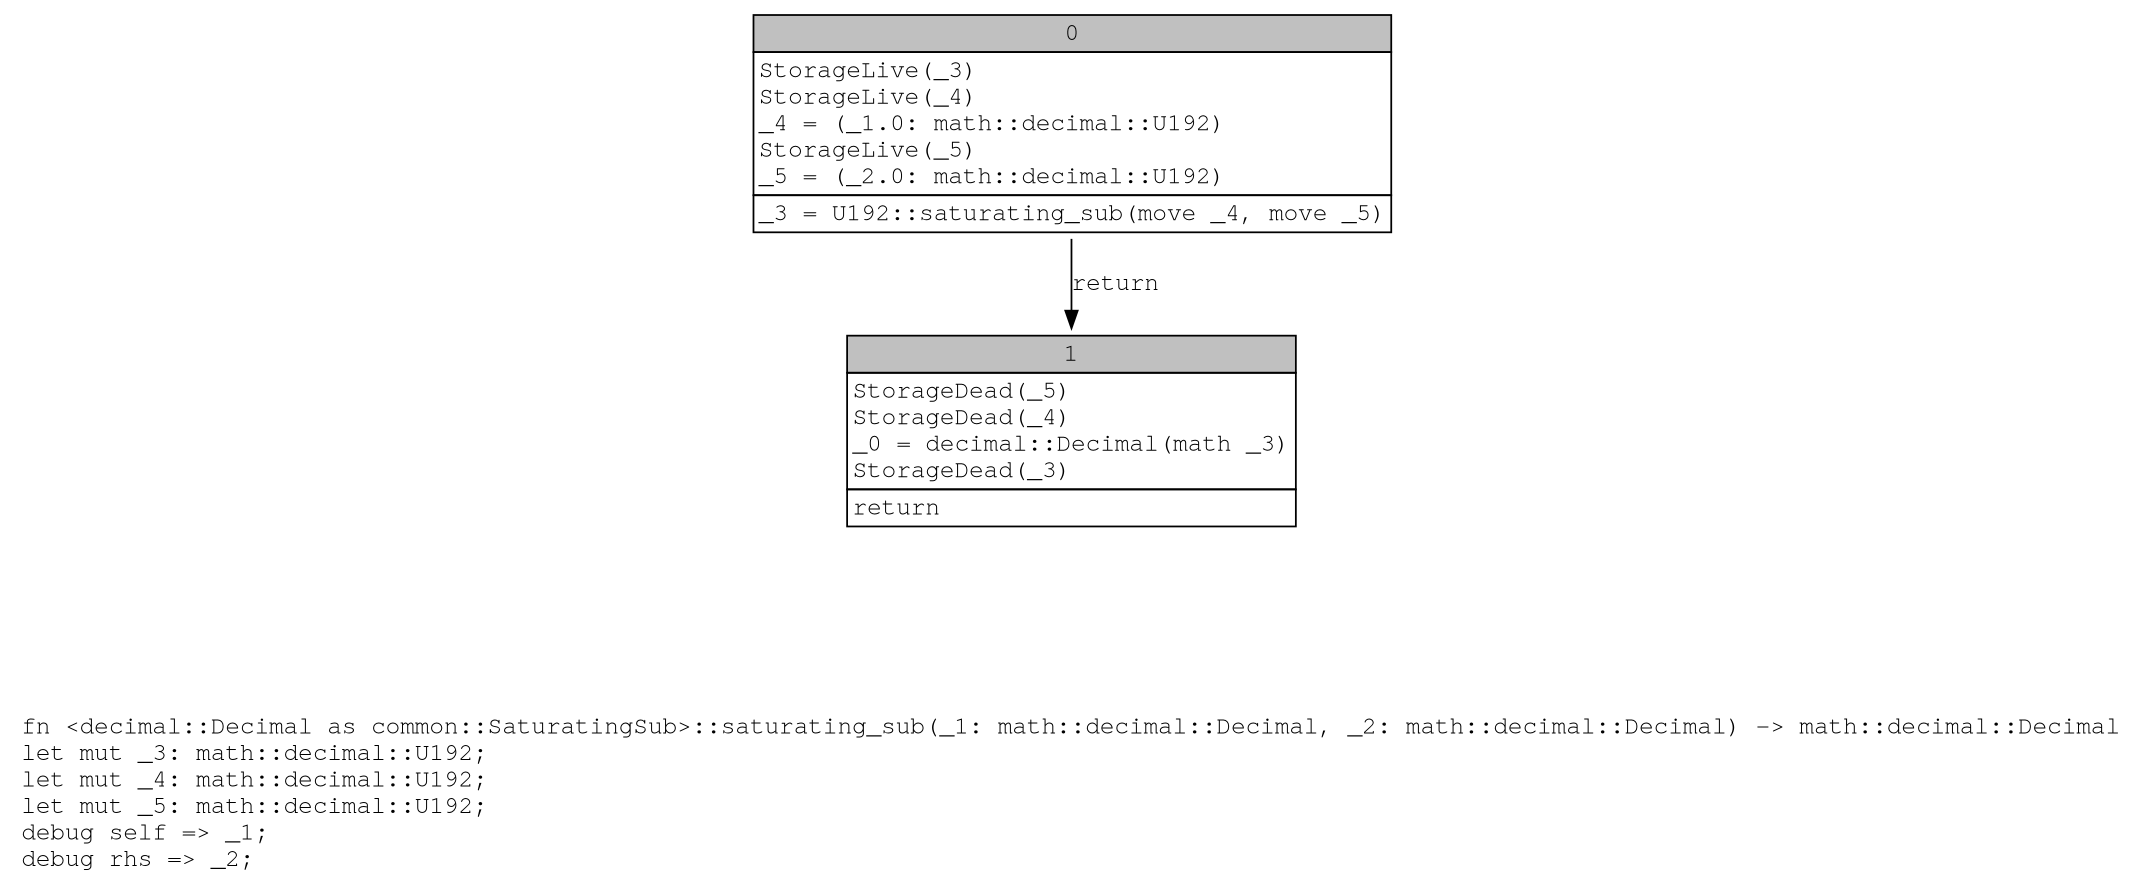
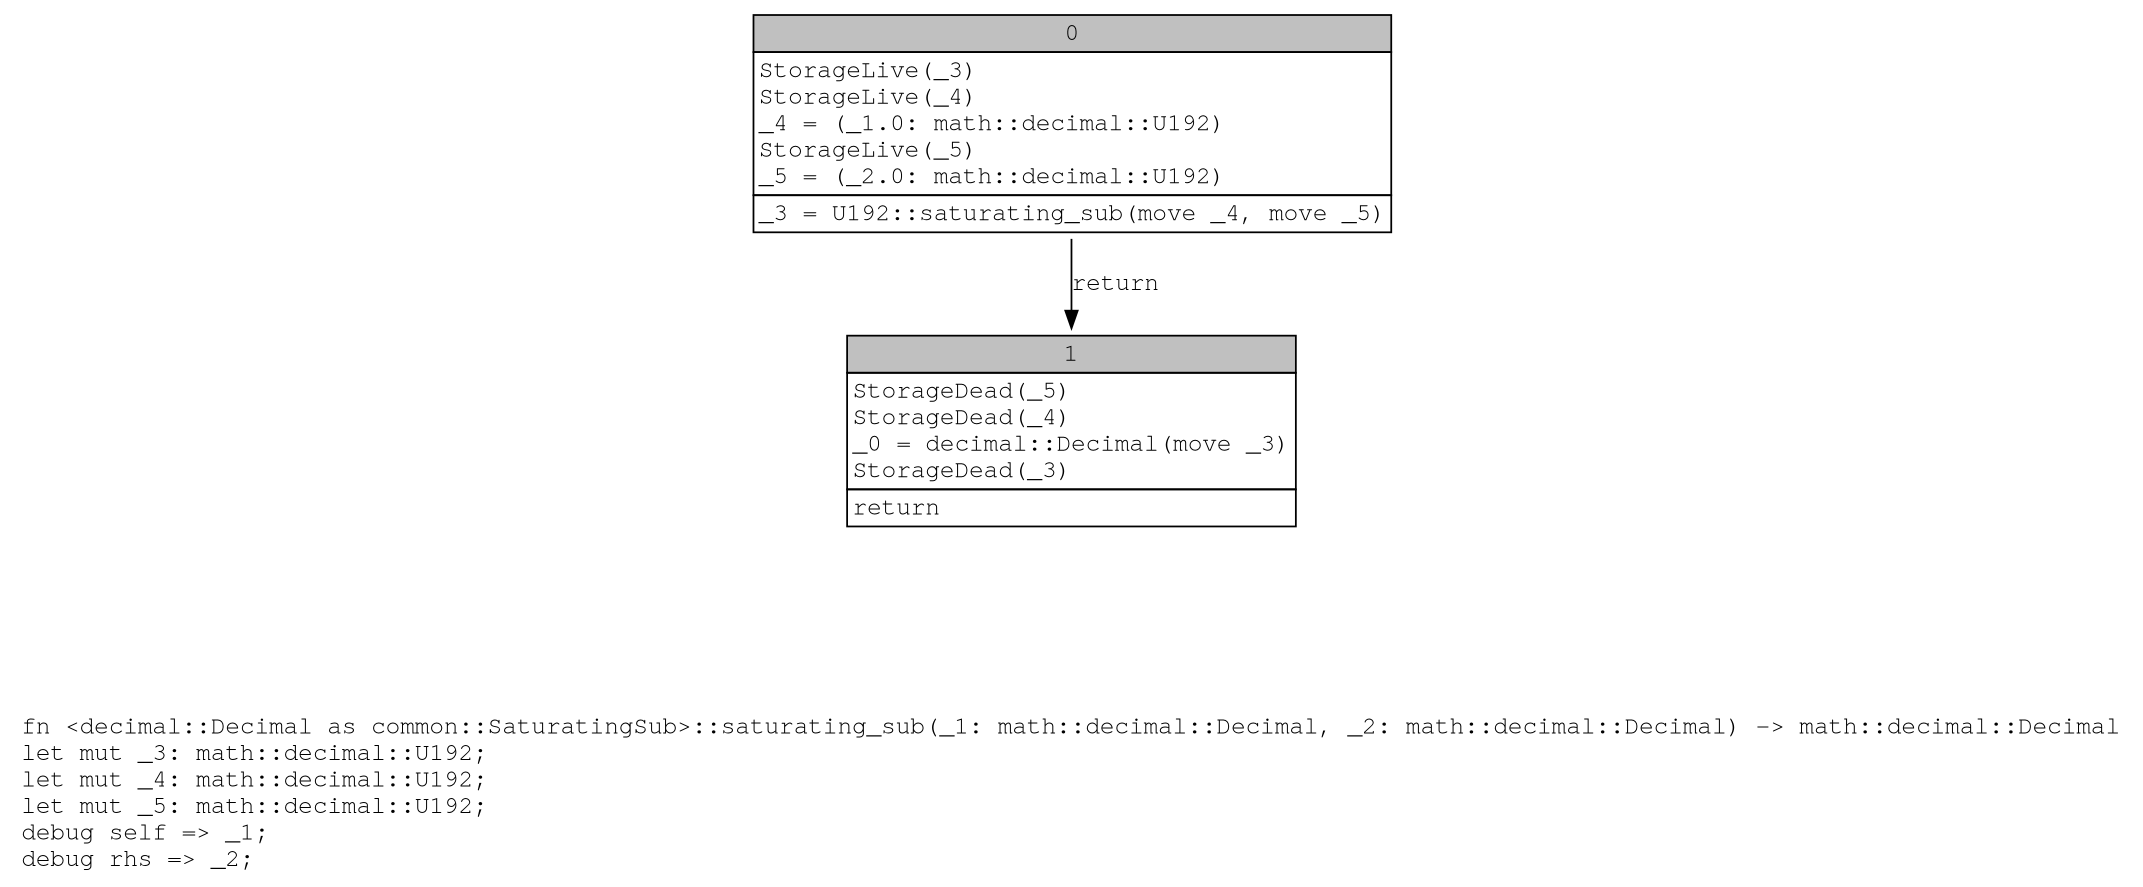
(1071, 443) -> (1071, 443)
